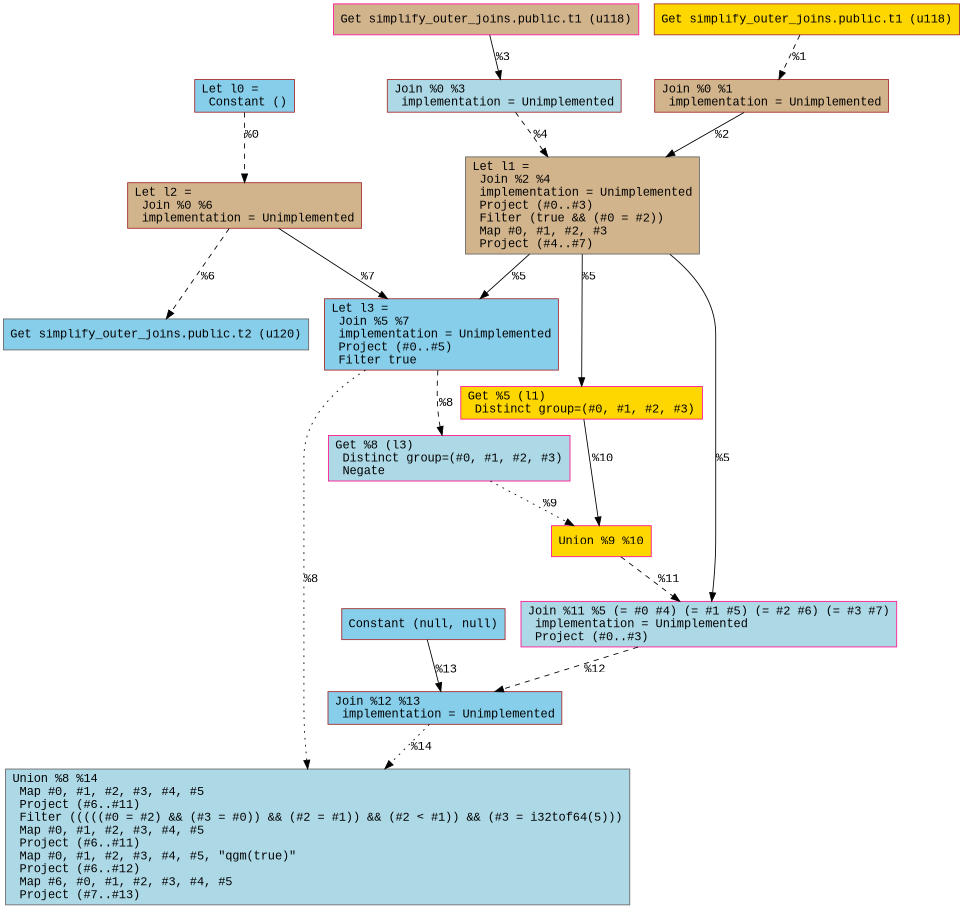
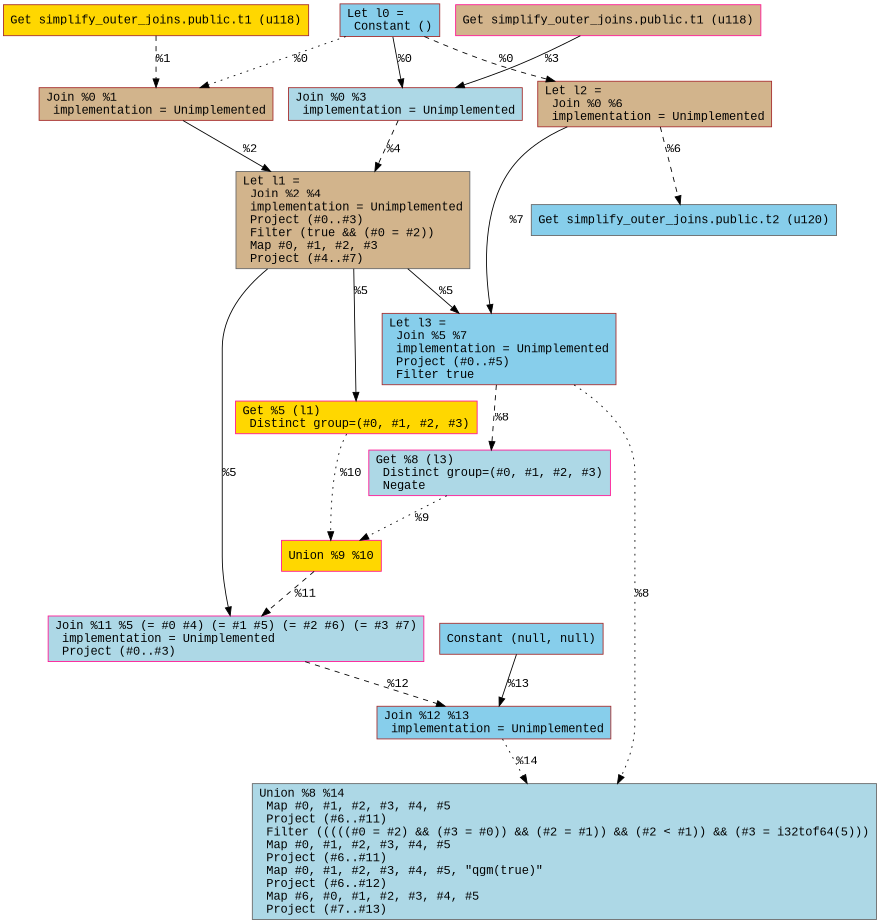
none -> (397, 58)
none -> (277, 61)
(591, 468) -> (334, 482)
